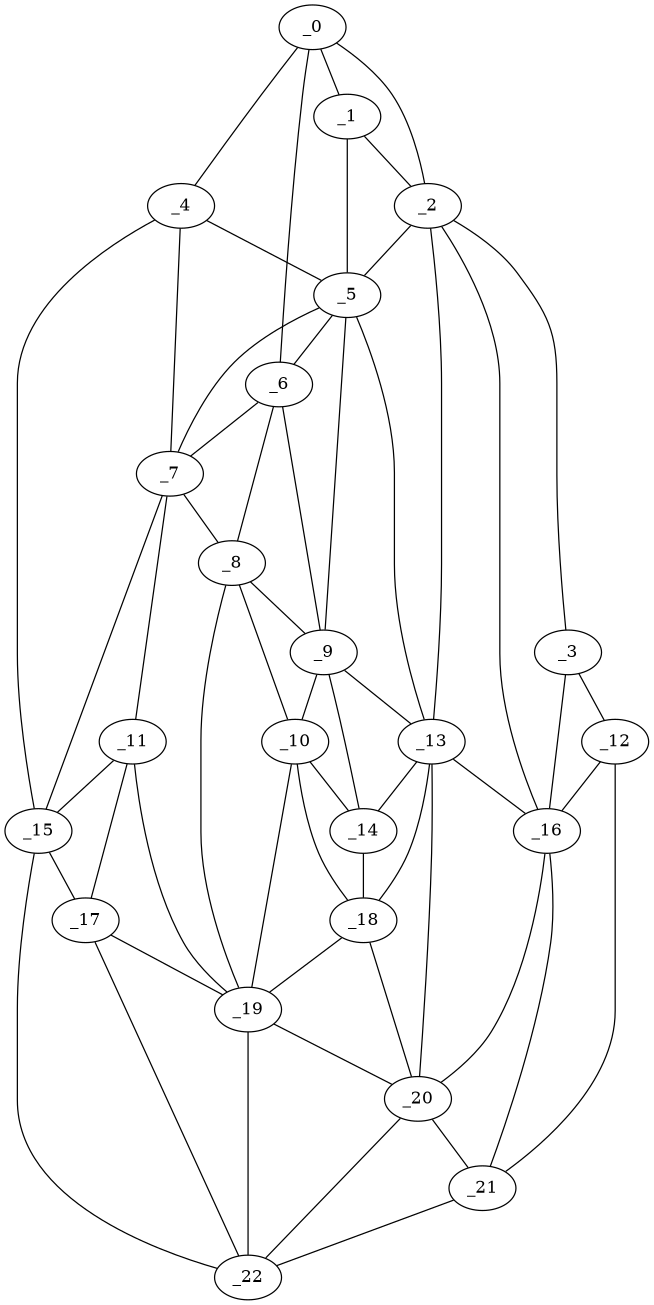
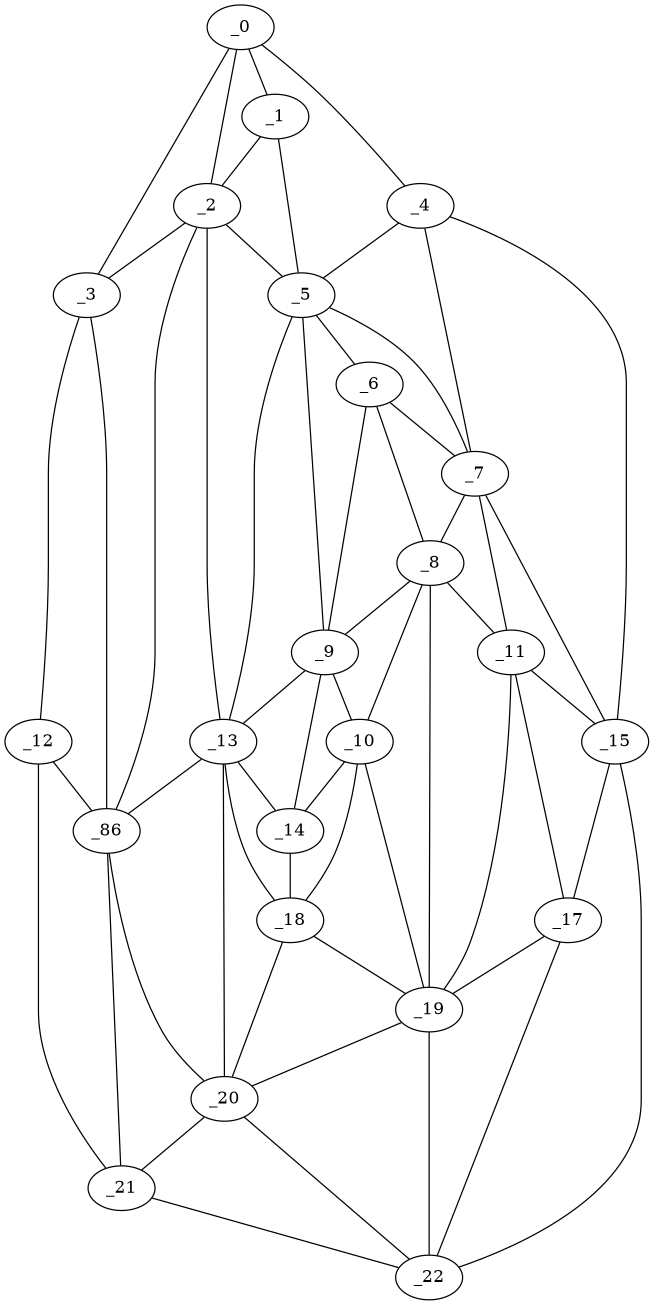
(292, 206) -> (164, 161)
none -> (471, 608)
(547, 831) -> (107, 831)
